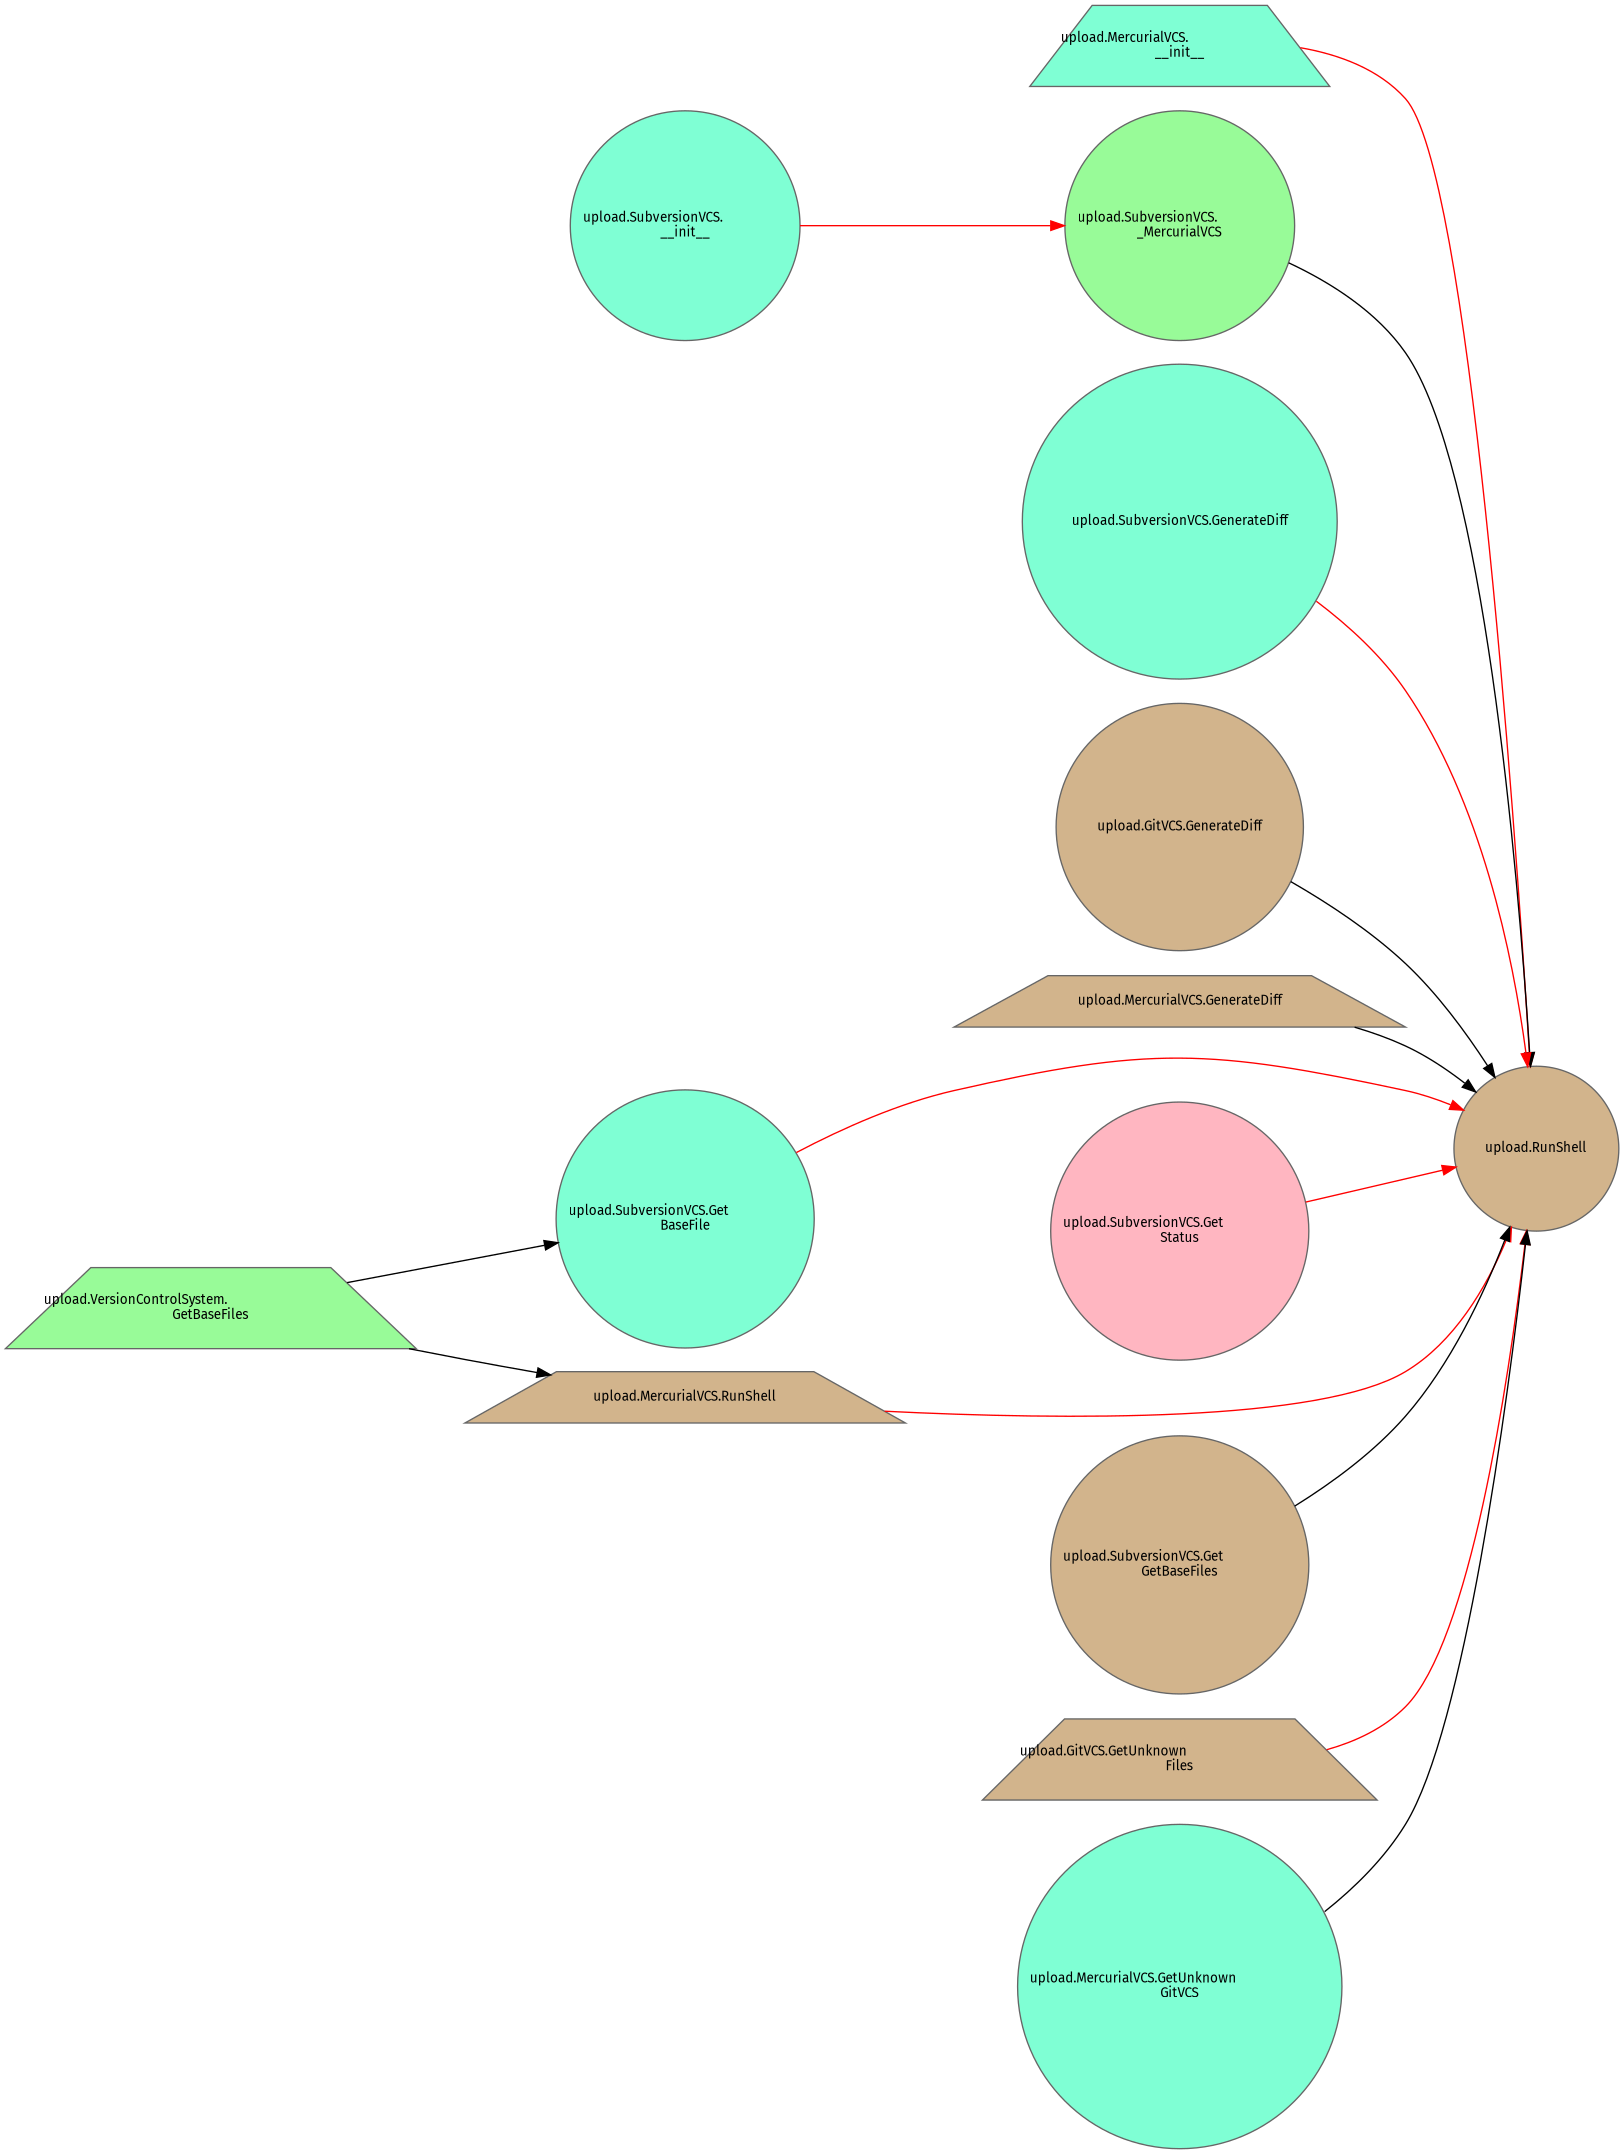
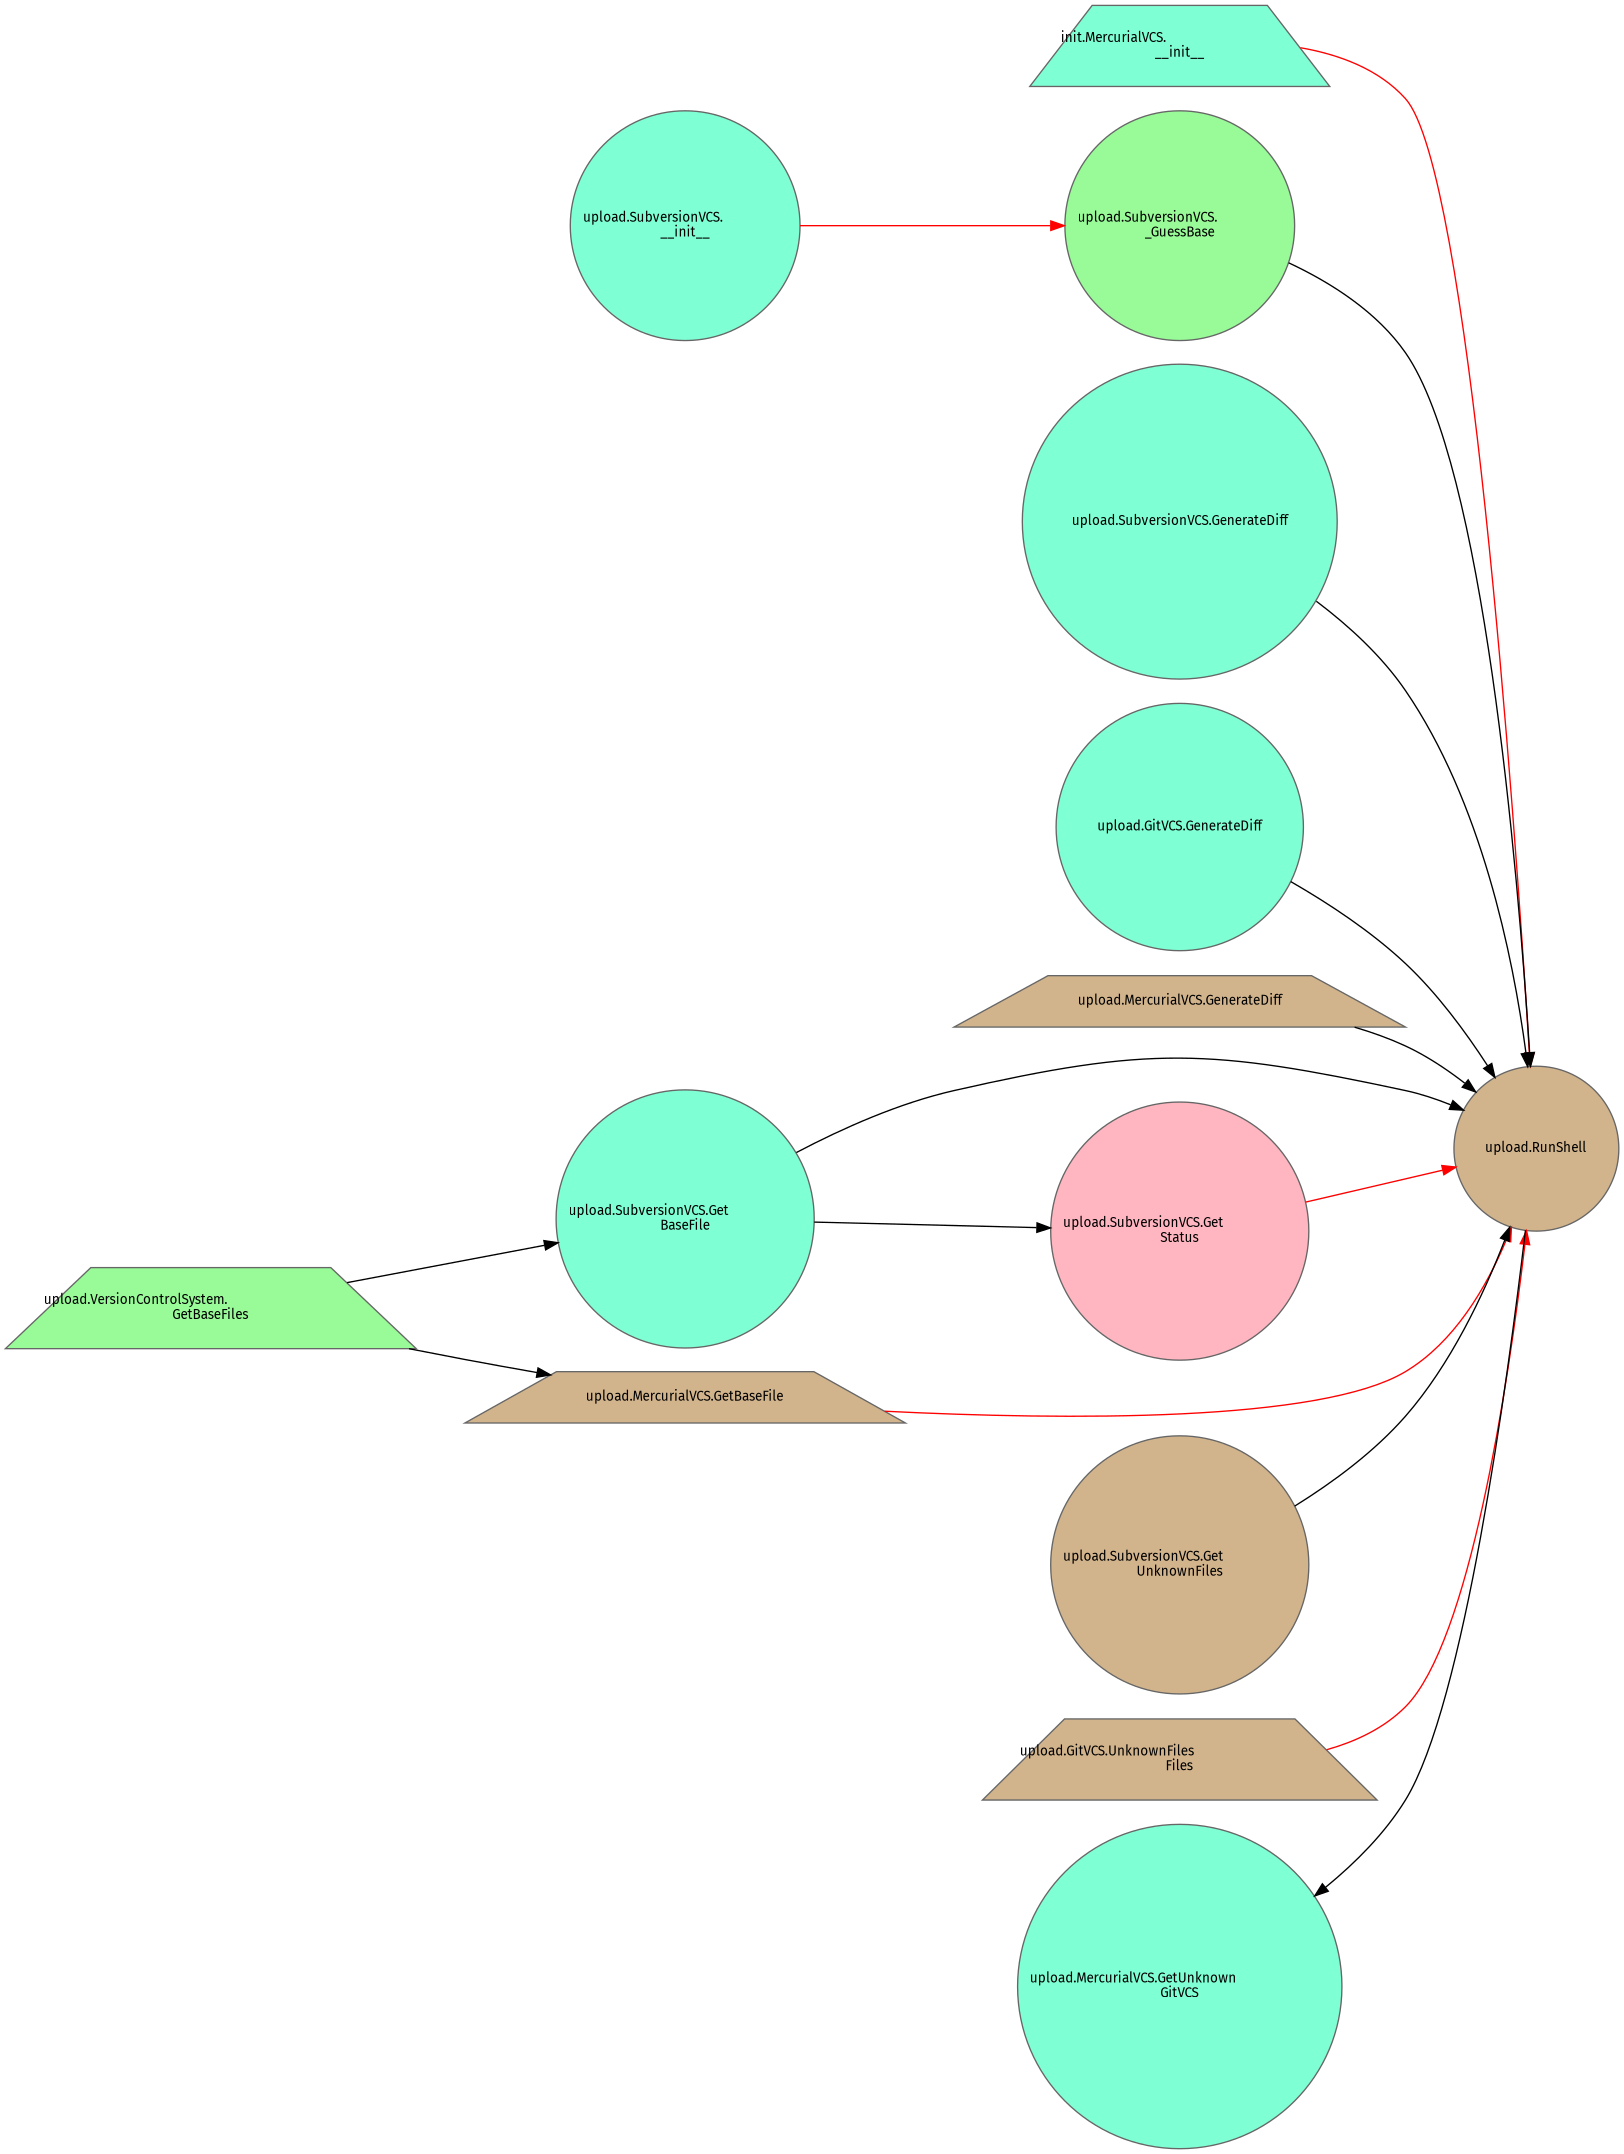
(1180, 46) -> (1180, 46)
(1180, 226) -> (1180, 226)
(1464, 805) -> (1464, 805)
(1180, 827) -> (1180, 827)
(1119, 1061) -> (1119, 1061)
none -> (925, 1225)
(685, 1397) -> (685, 1397)
(1180, 1565) -> (1180, 1565)
(1473, 1598) -> (1469, 1595)
(1180, 1759) -> (1180, 1759)
